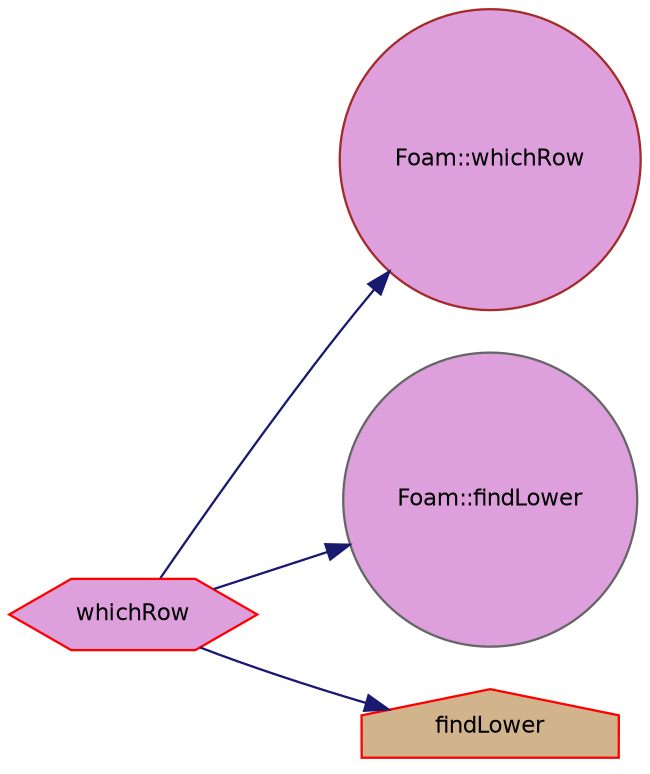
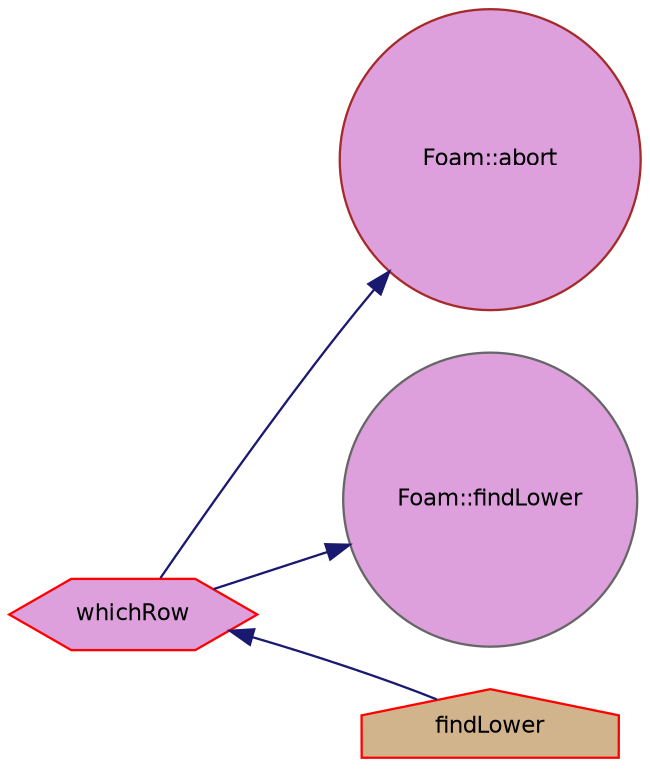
(490, 160) -> (490, 160)
(282, 677) -> (345, 666)
